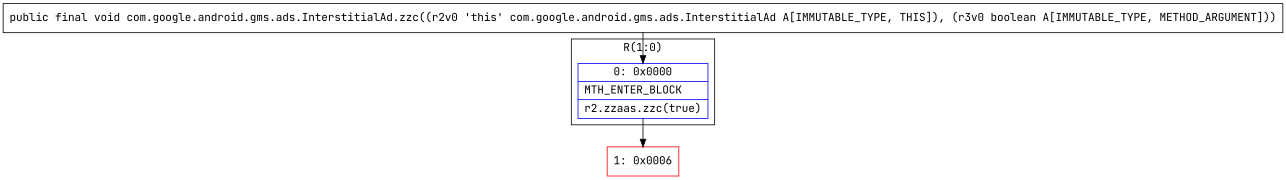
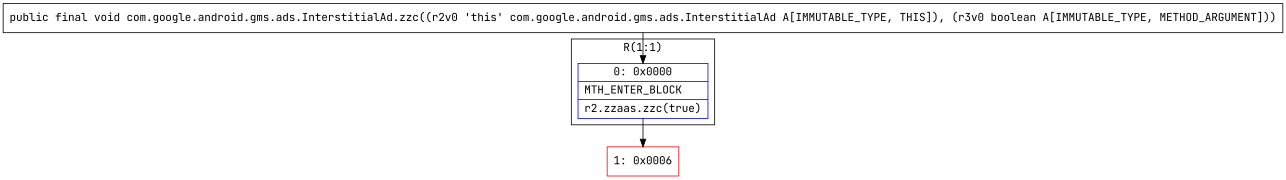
(643, 48) -> (643, 48)
